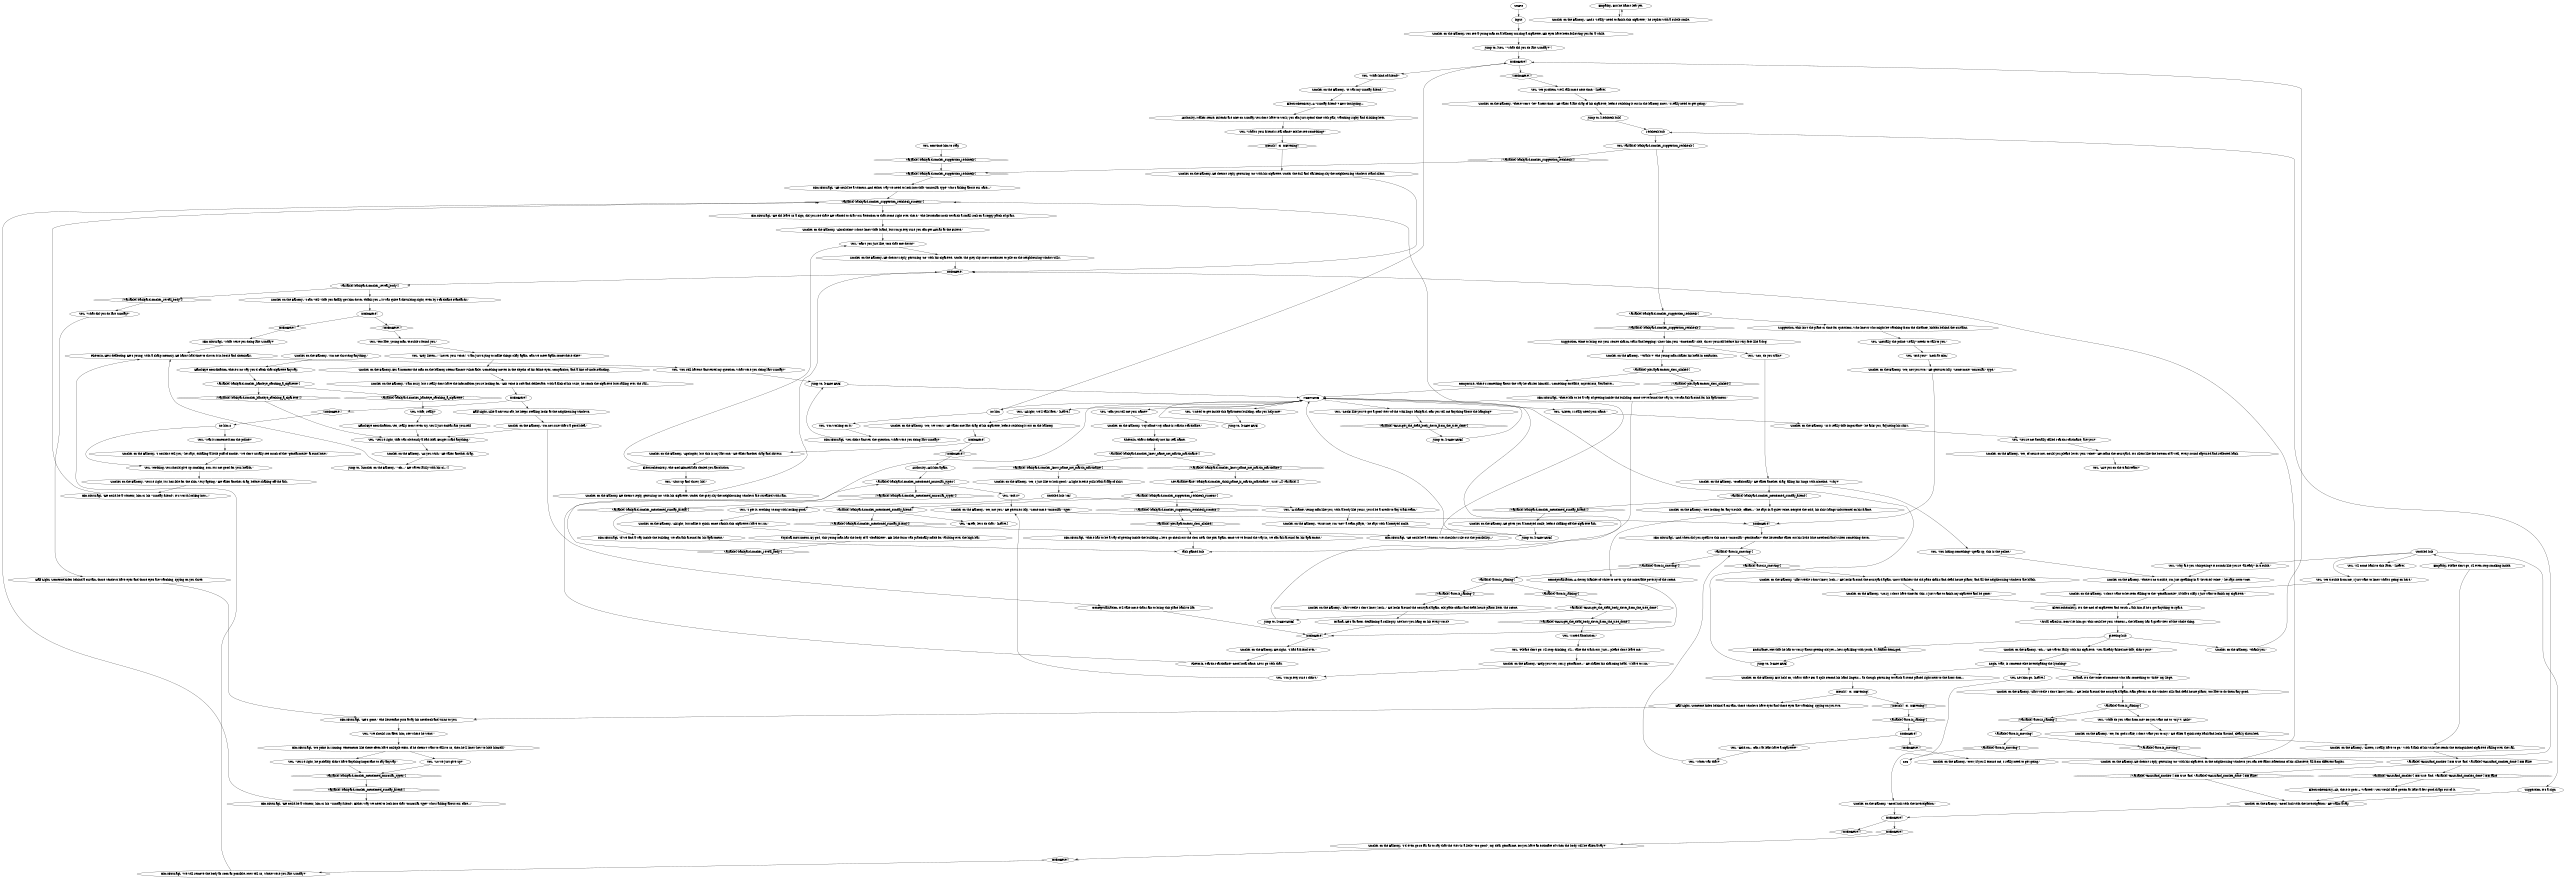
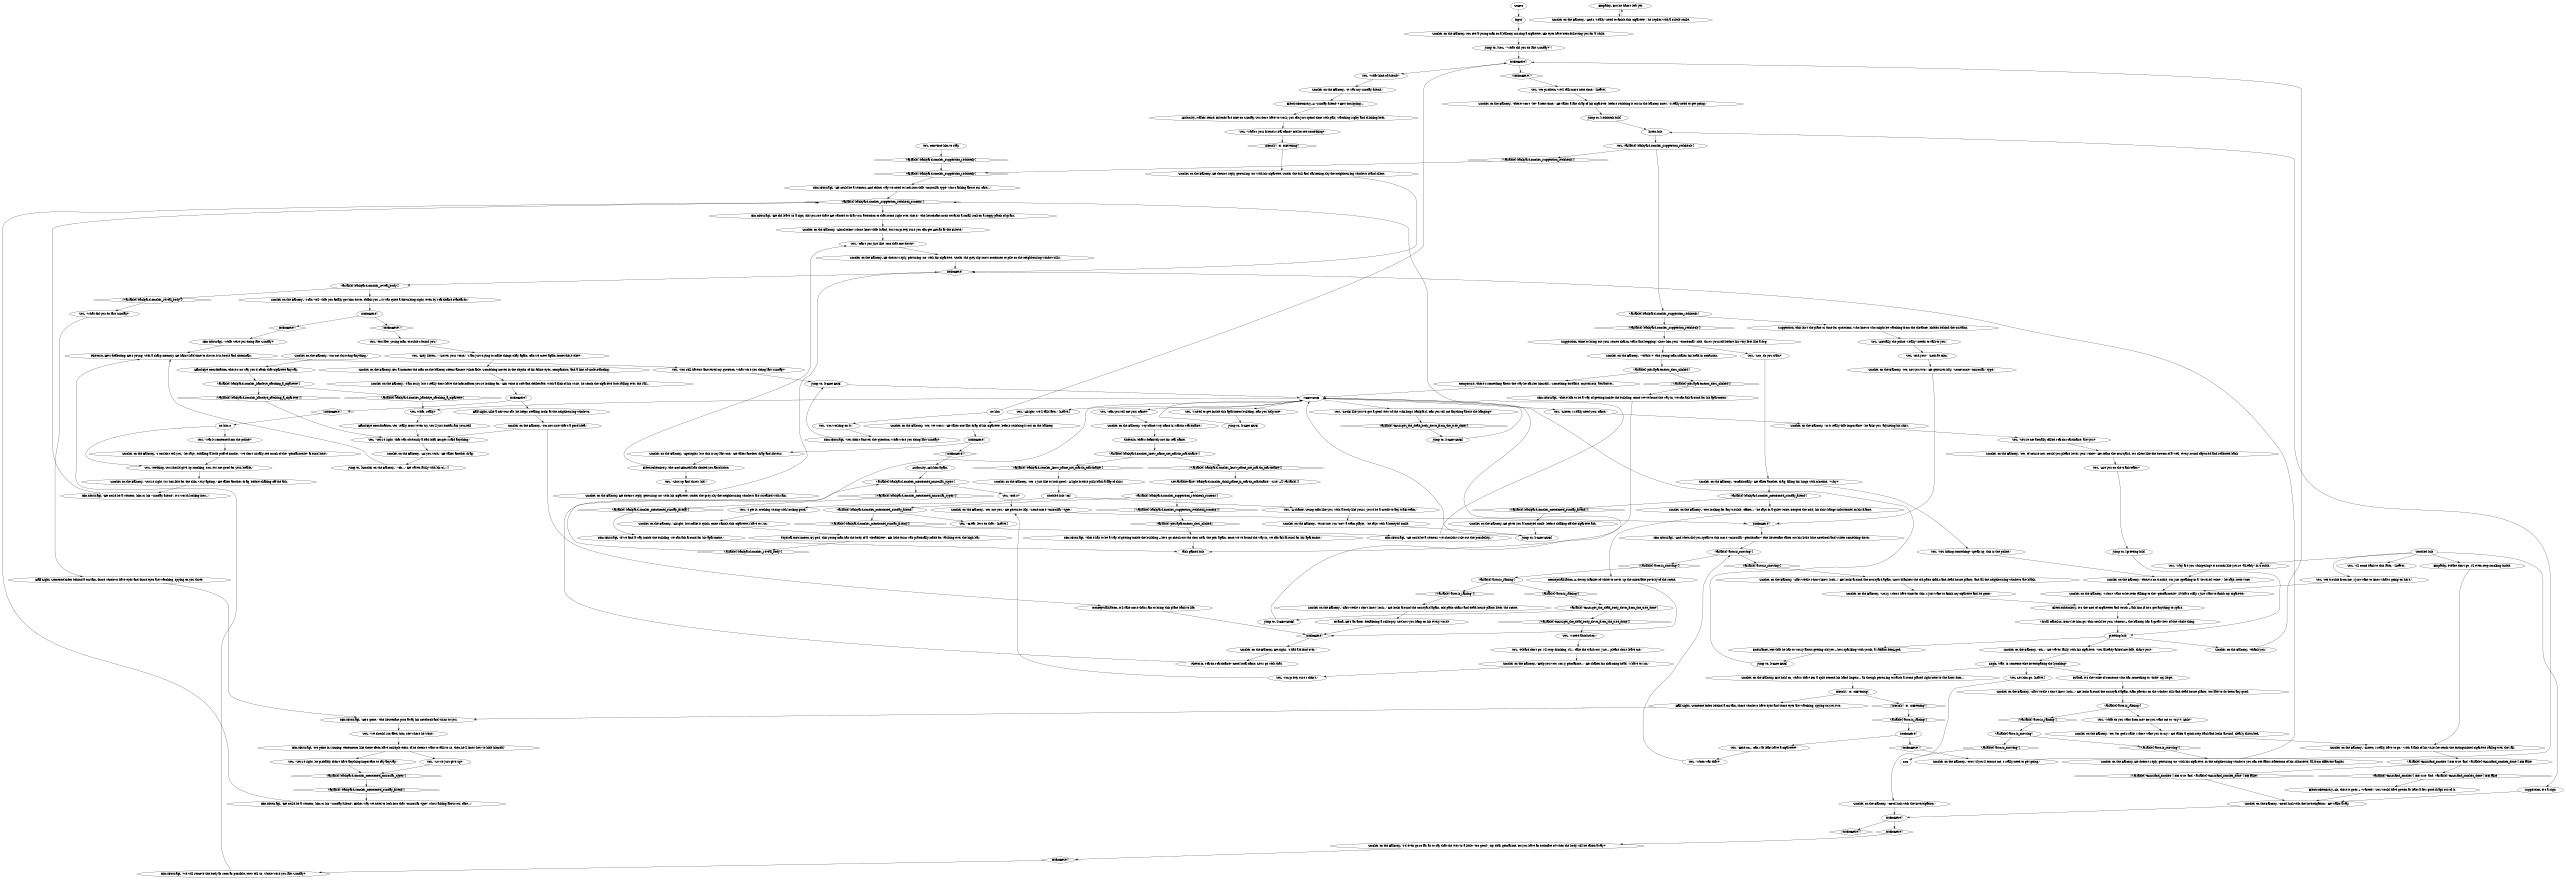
(1656, 132) -> (1656, 132)
(1123, 404) -> (869, 399)
none -> (2129, 552)
(2449, 559) -> (2445, 559)
(2029, 672) -> (2026, 670)
